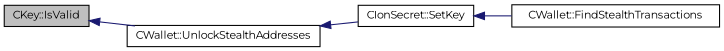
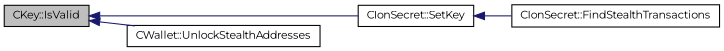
(616, 16) -> (616, 16)
(344, 23) -> (229, 16)
